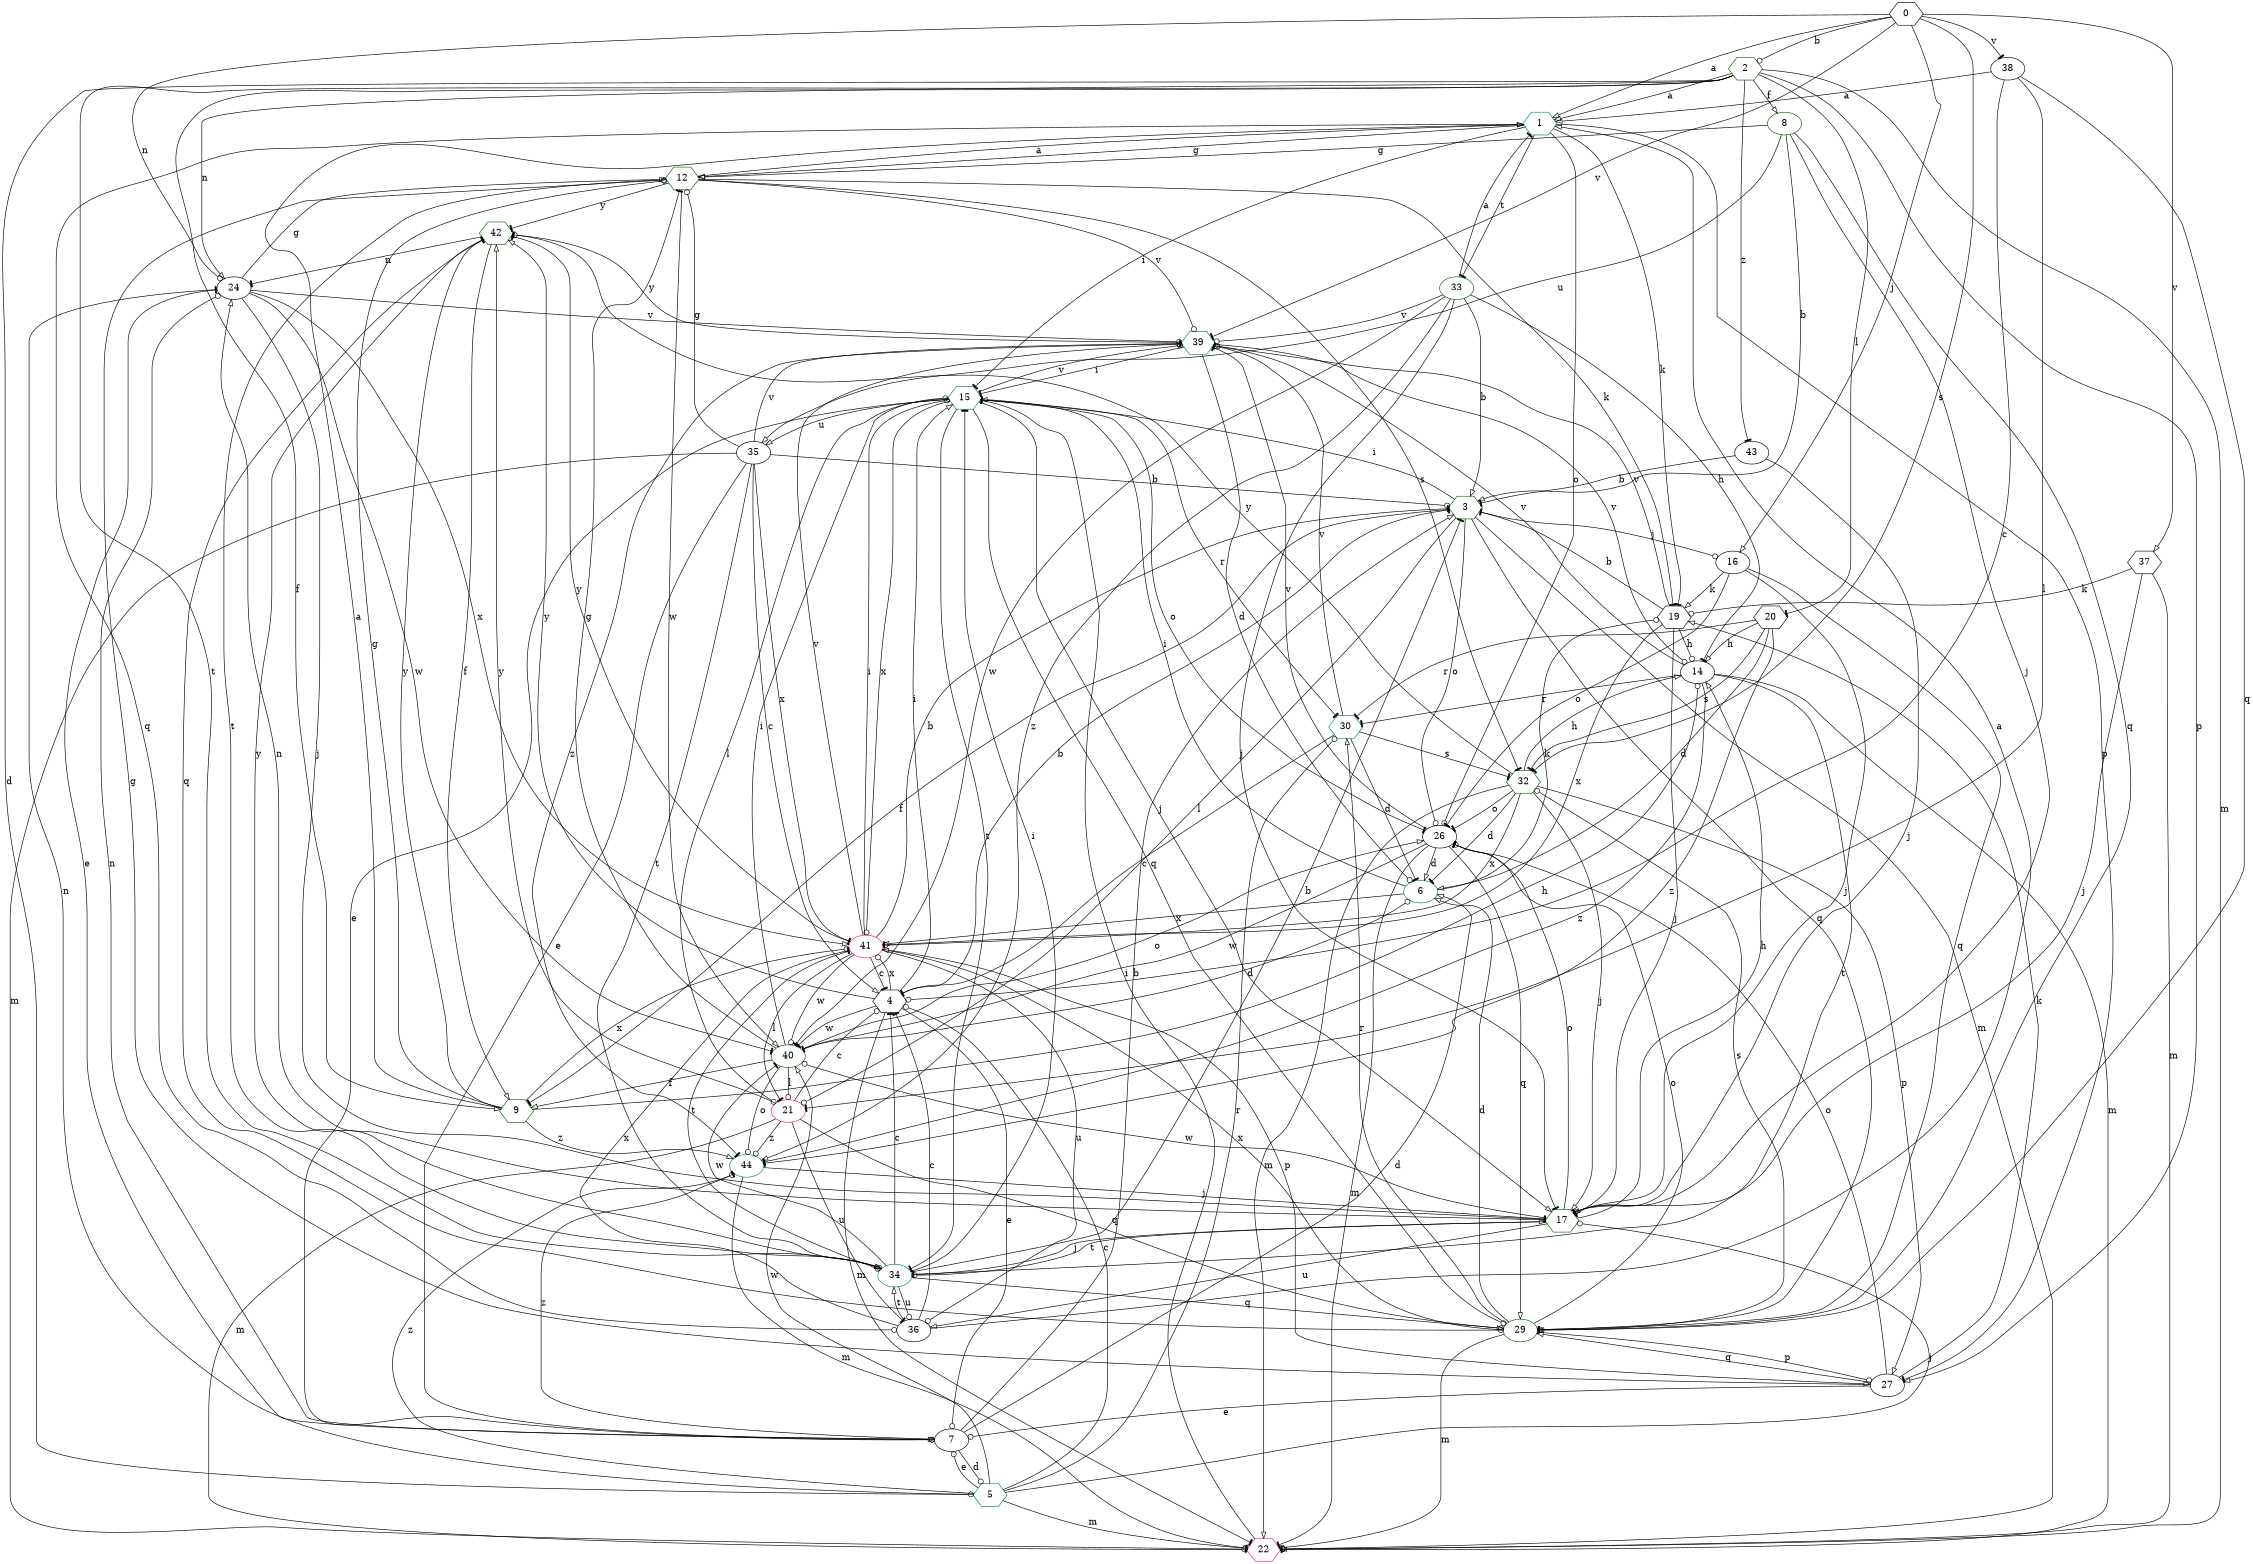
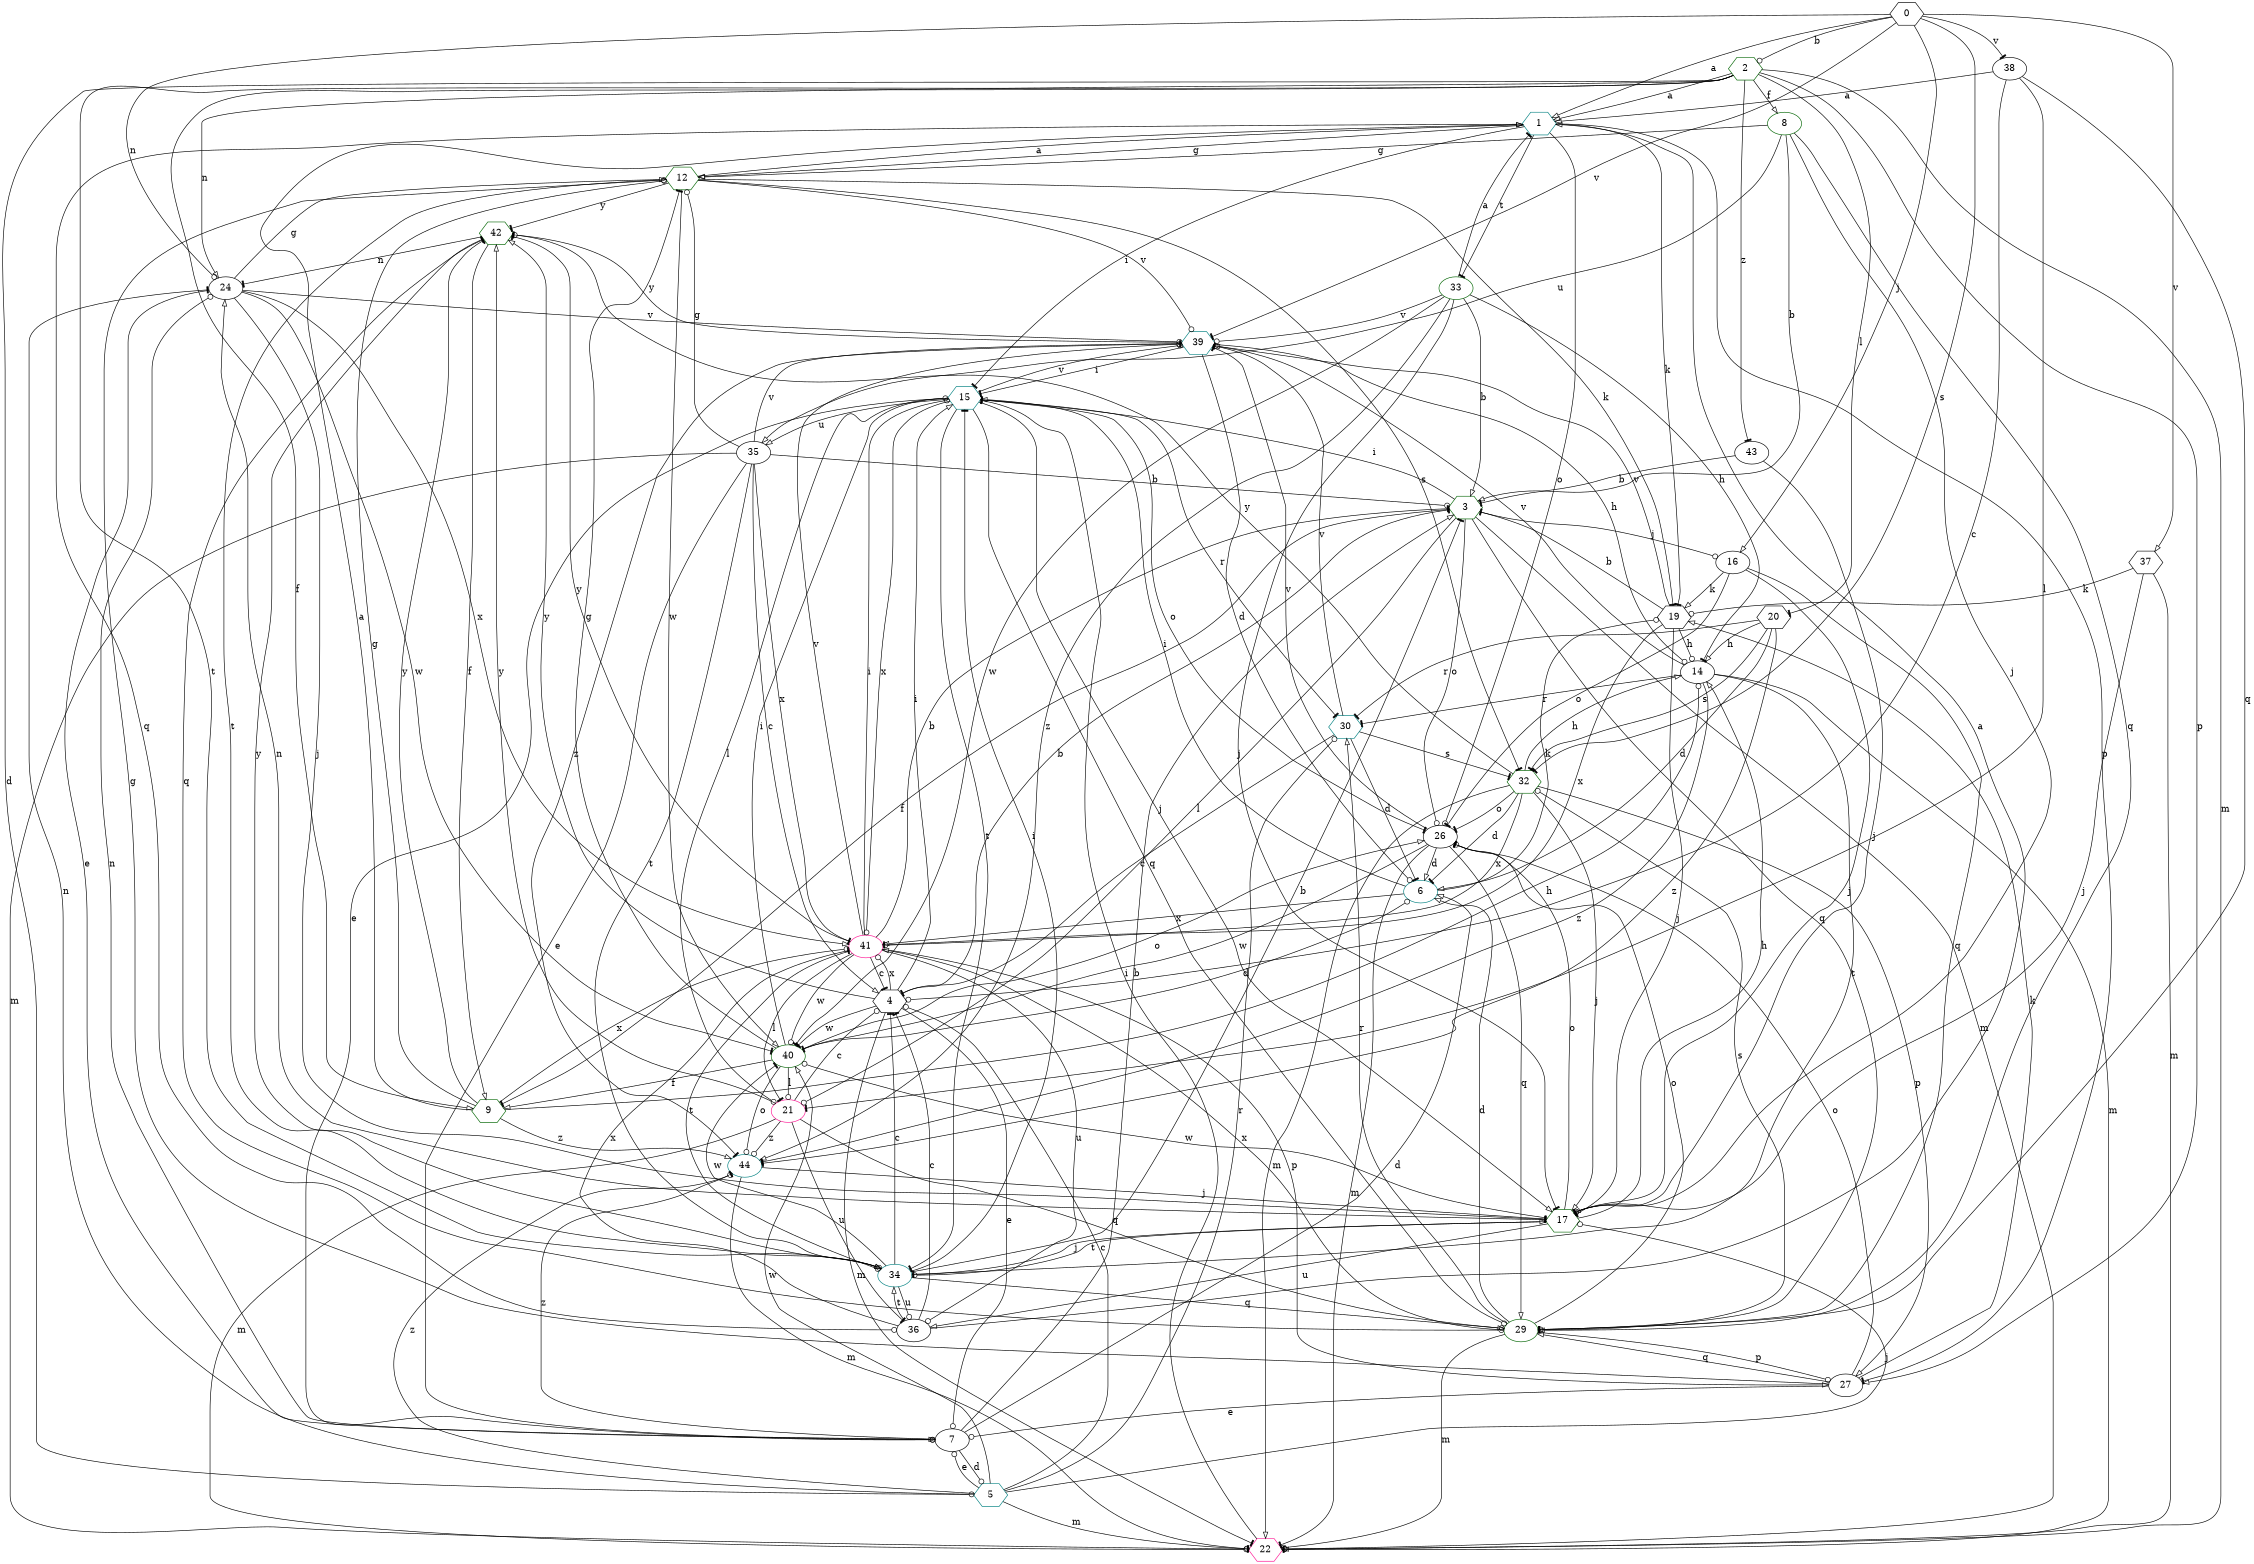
(1614, 508) -> (1614, 508)
